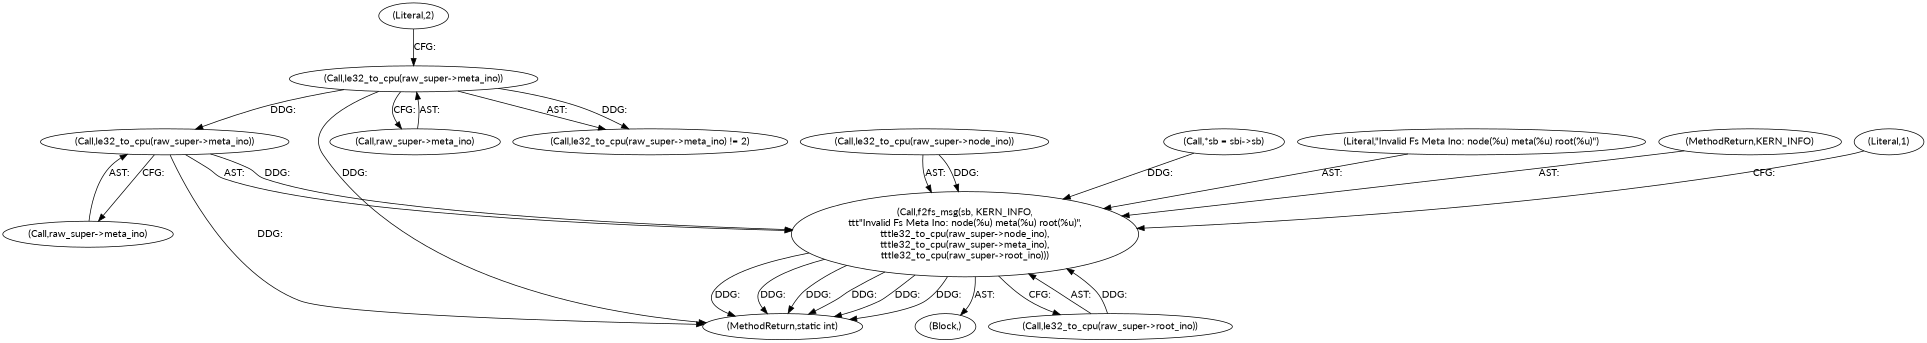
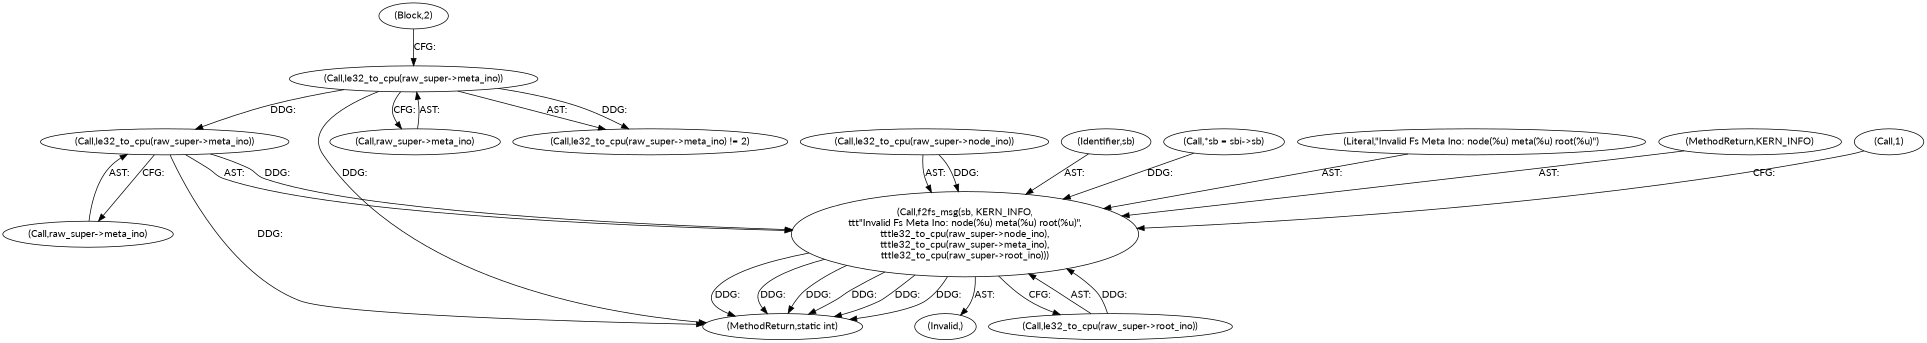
(414, 16) -> (414, 16)
none -> (1106, 142)
(1889, 142) -> (1889, 142)
(945, 327) -> (945, 327)
